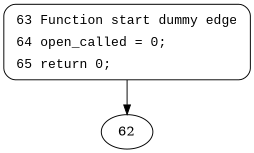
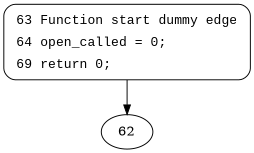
(24, 64) -> (24, 64)
